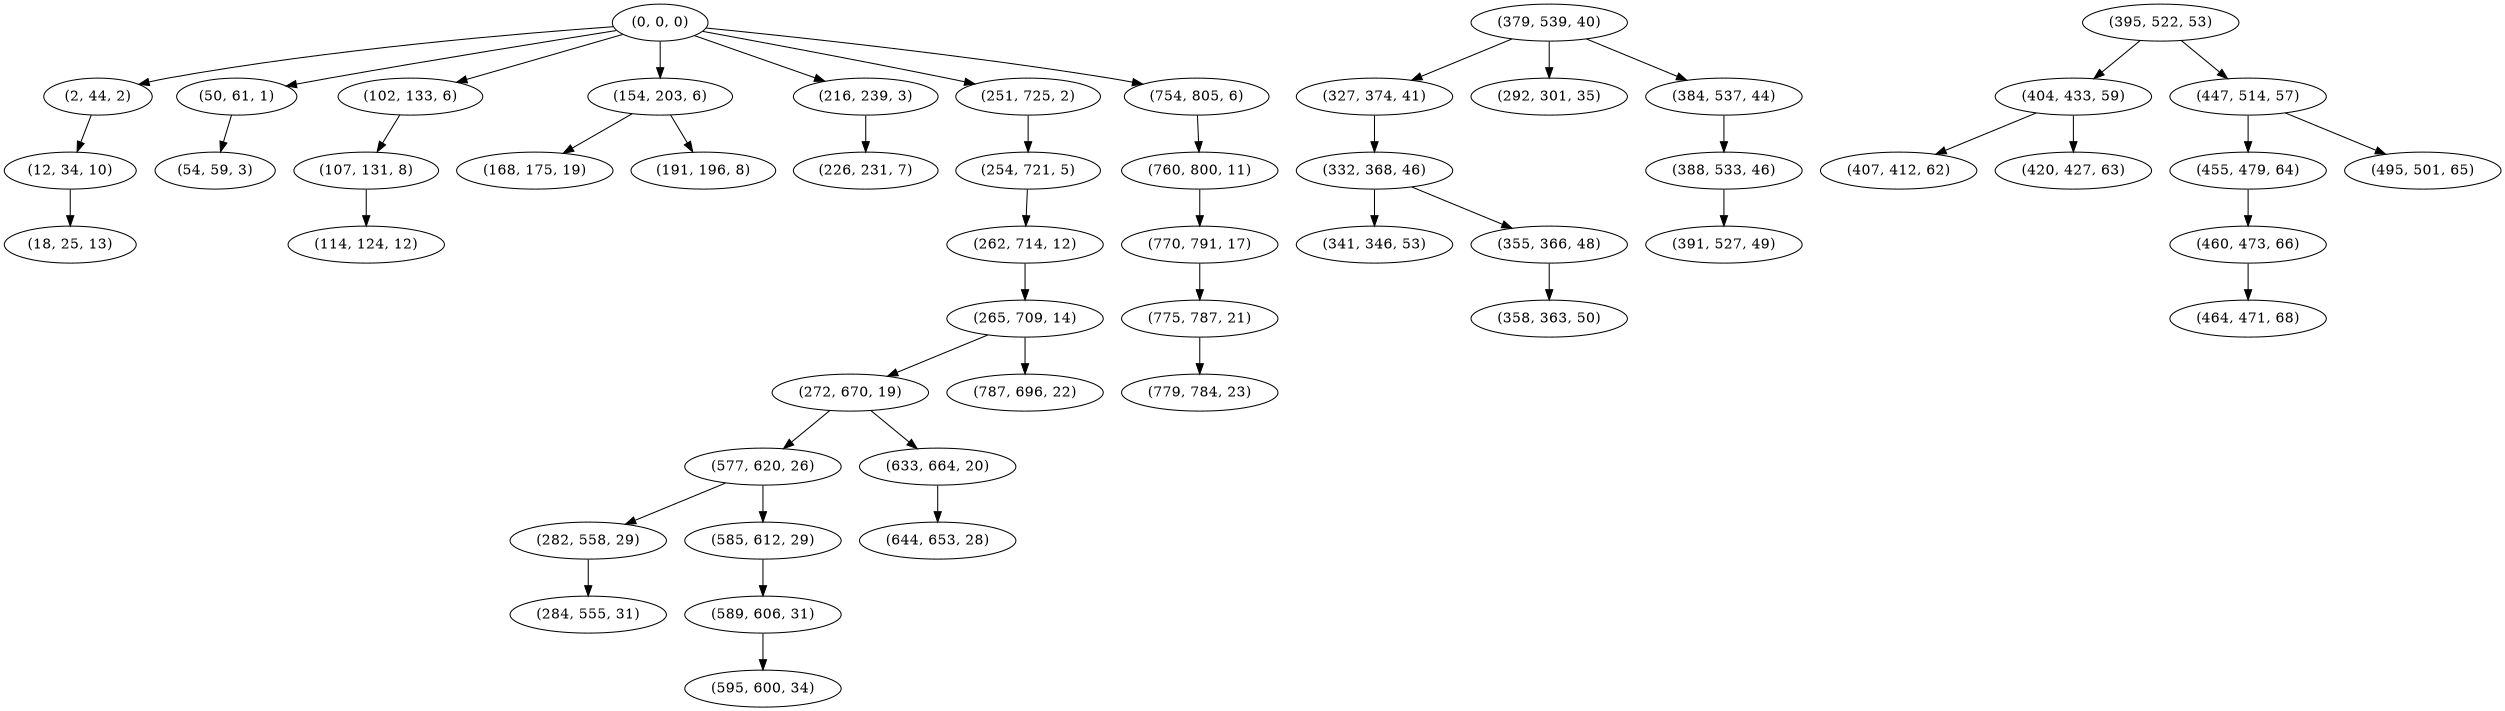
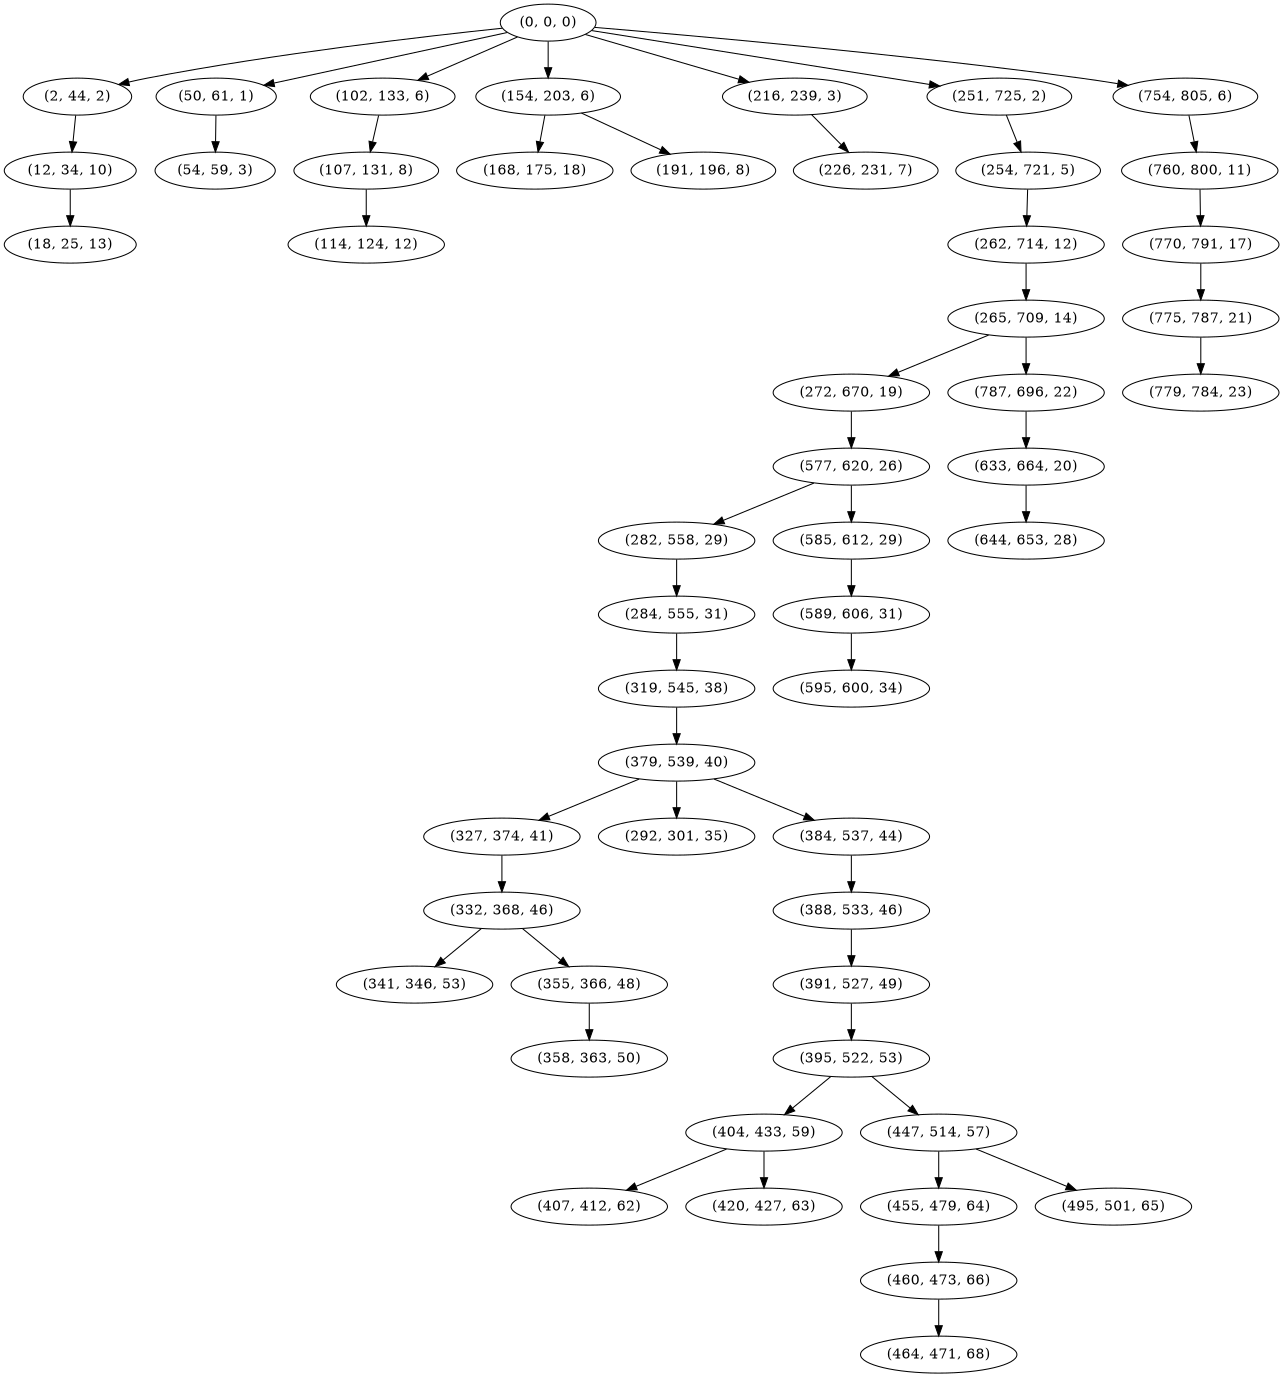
(535, 171) -> (535, 171)
(890, 426) -> (1026, 425)
none -> (677, 689)
none -> (851, 1017)
